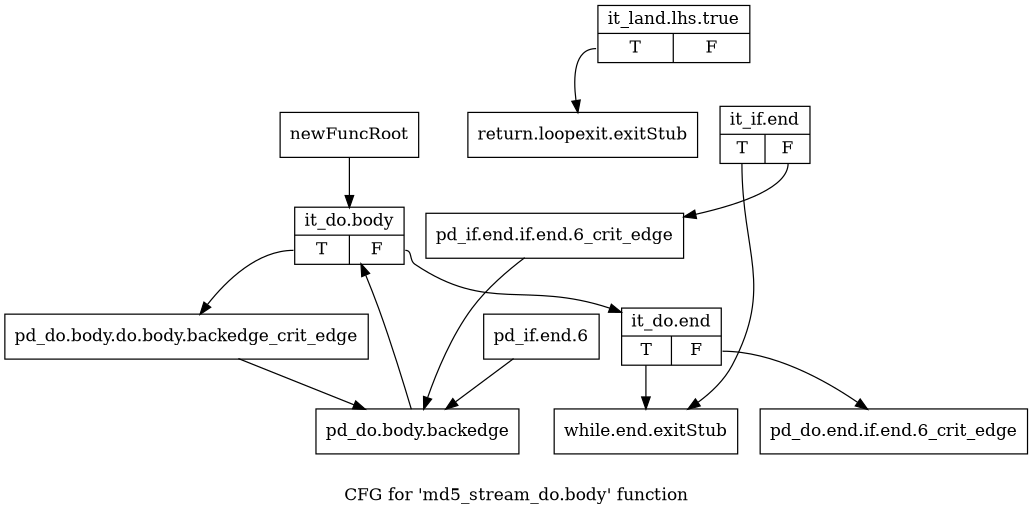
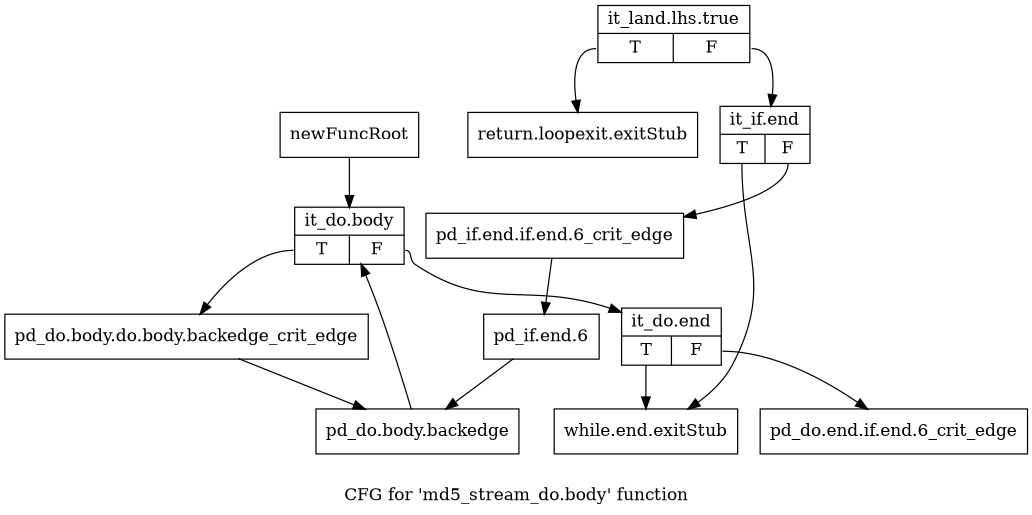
none -> (771, 66)
(464, 319) -> (549, 280)
